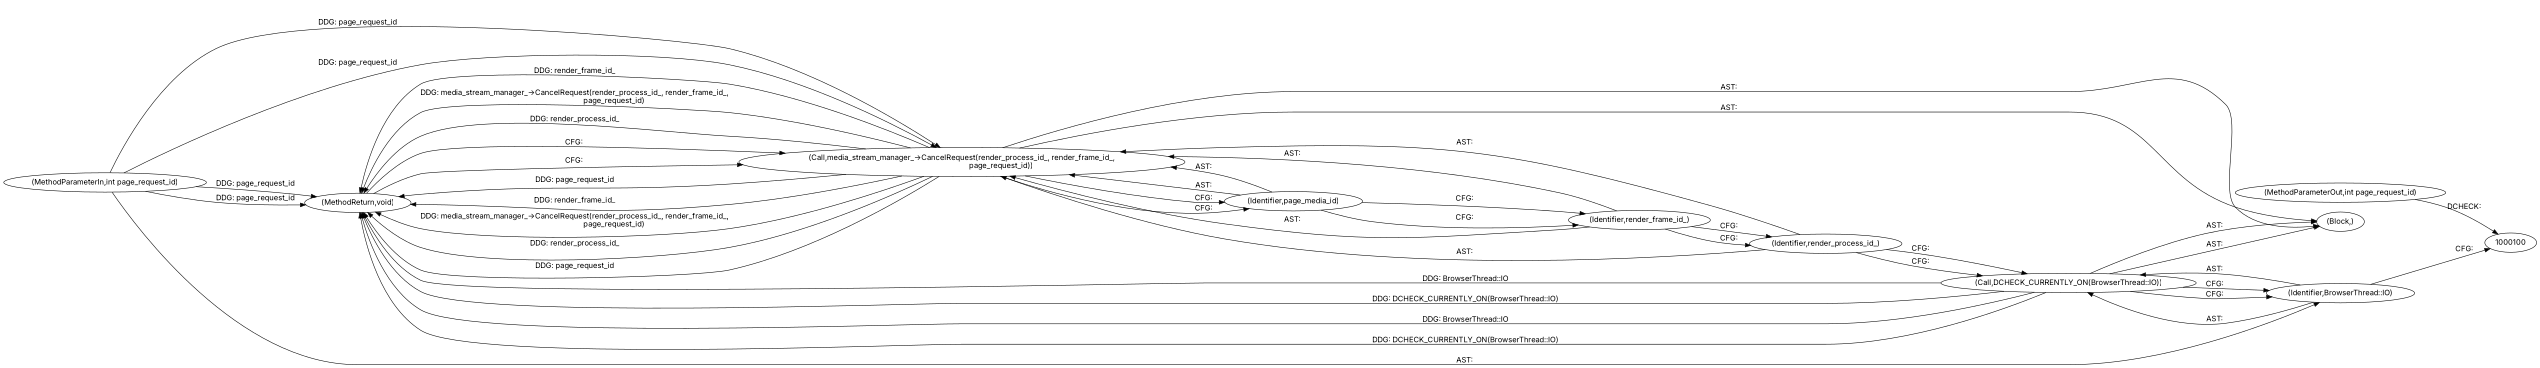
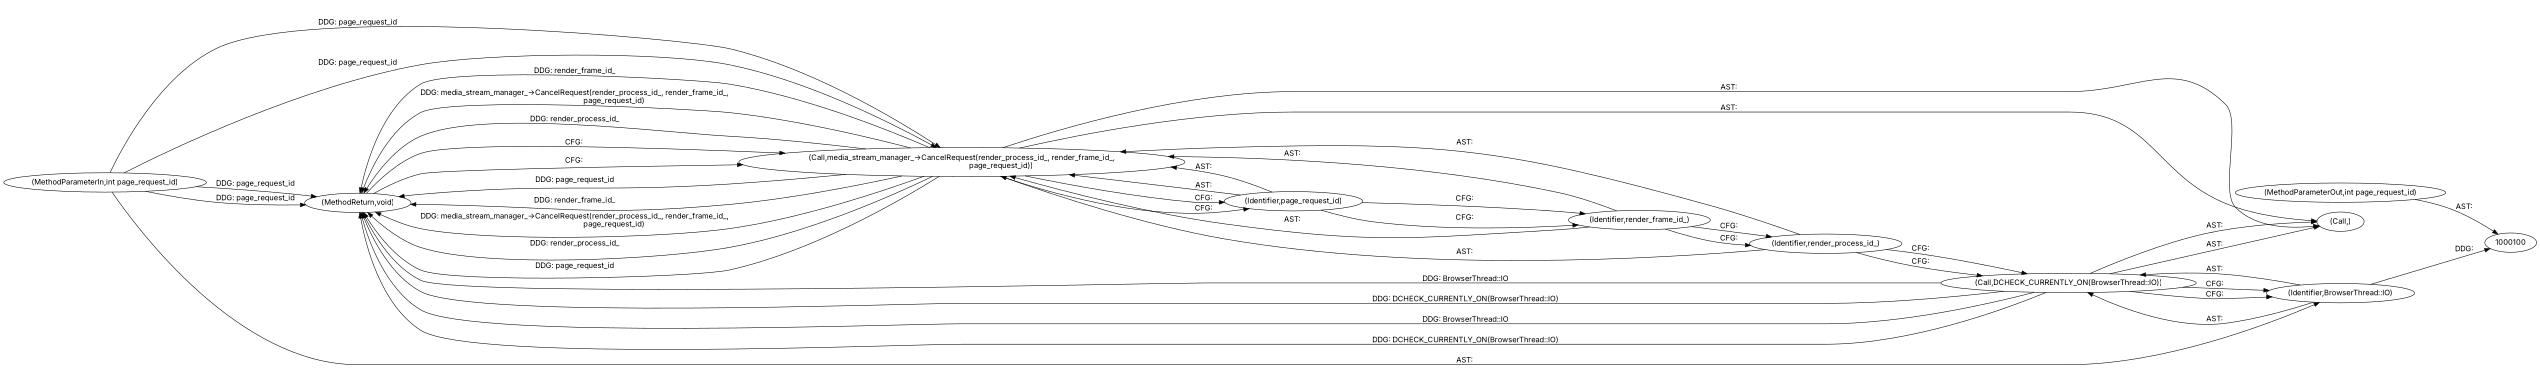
(1293, 201) -> (1293, 201)
(2465, 207) -> (2465, 207)
(2340, 222) -> (2340, 222)
(2465, 249) -> (2465, 249)
